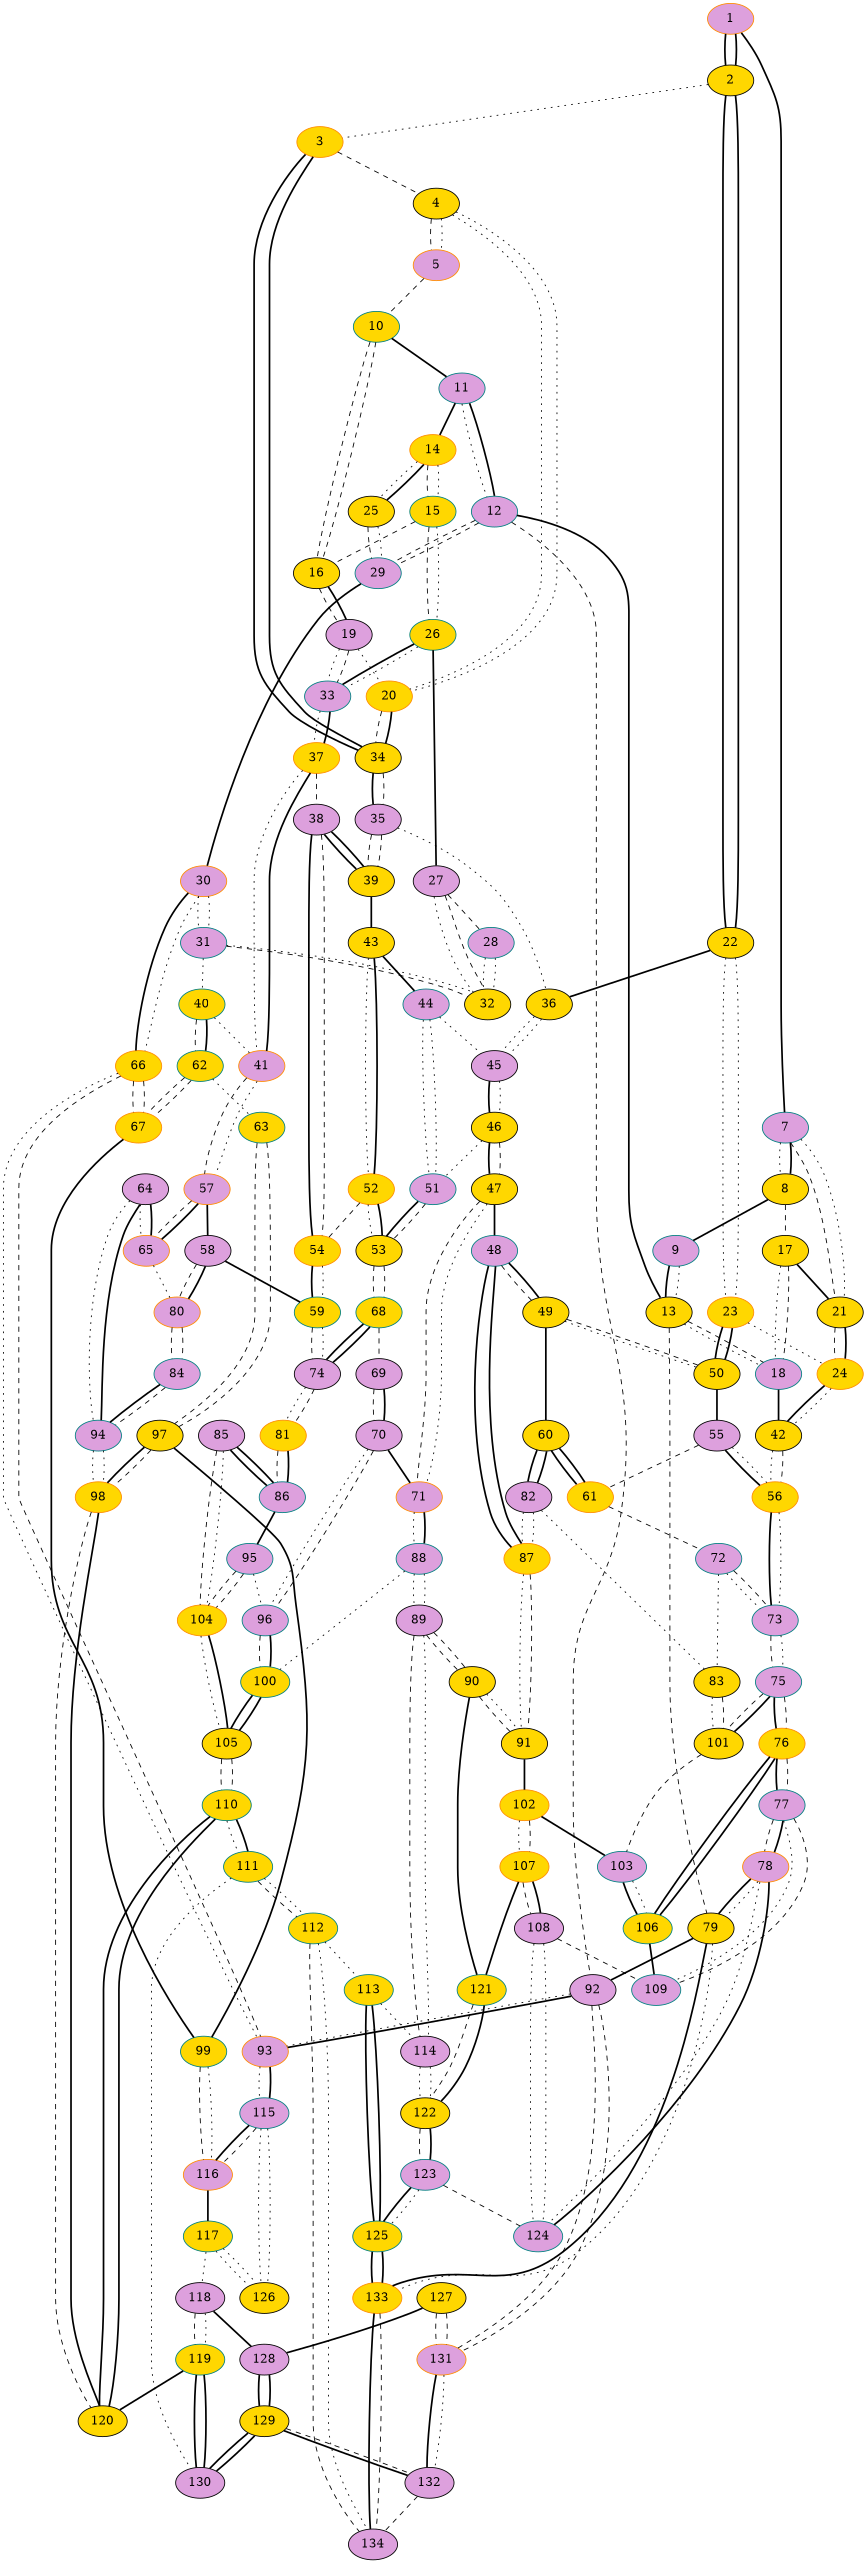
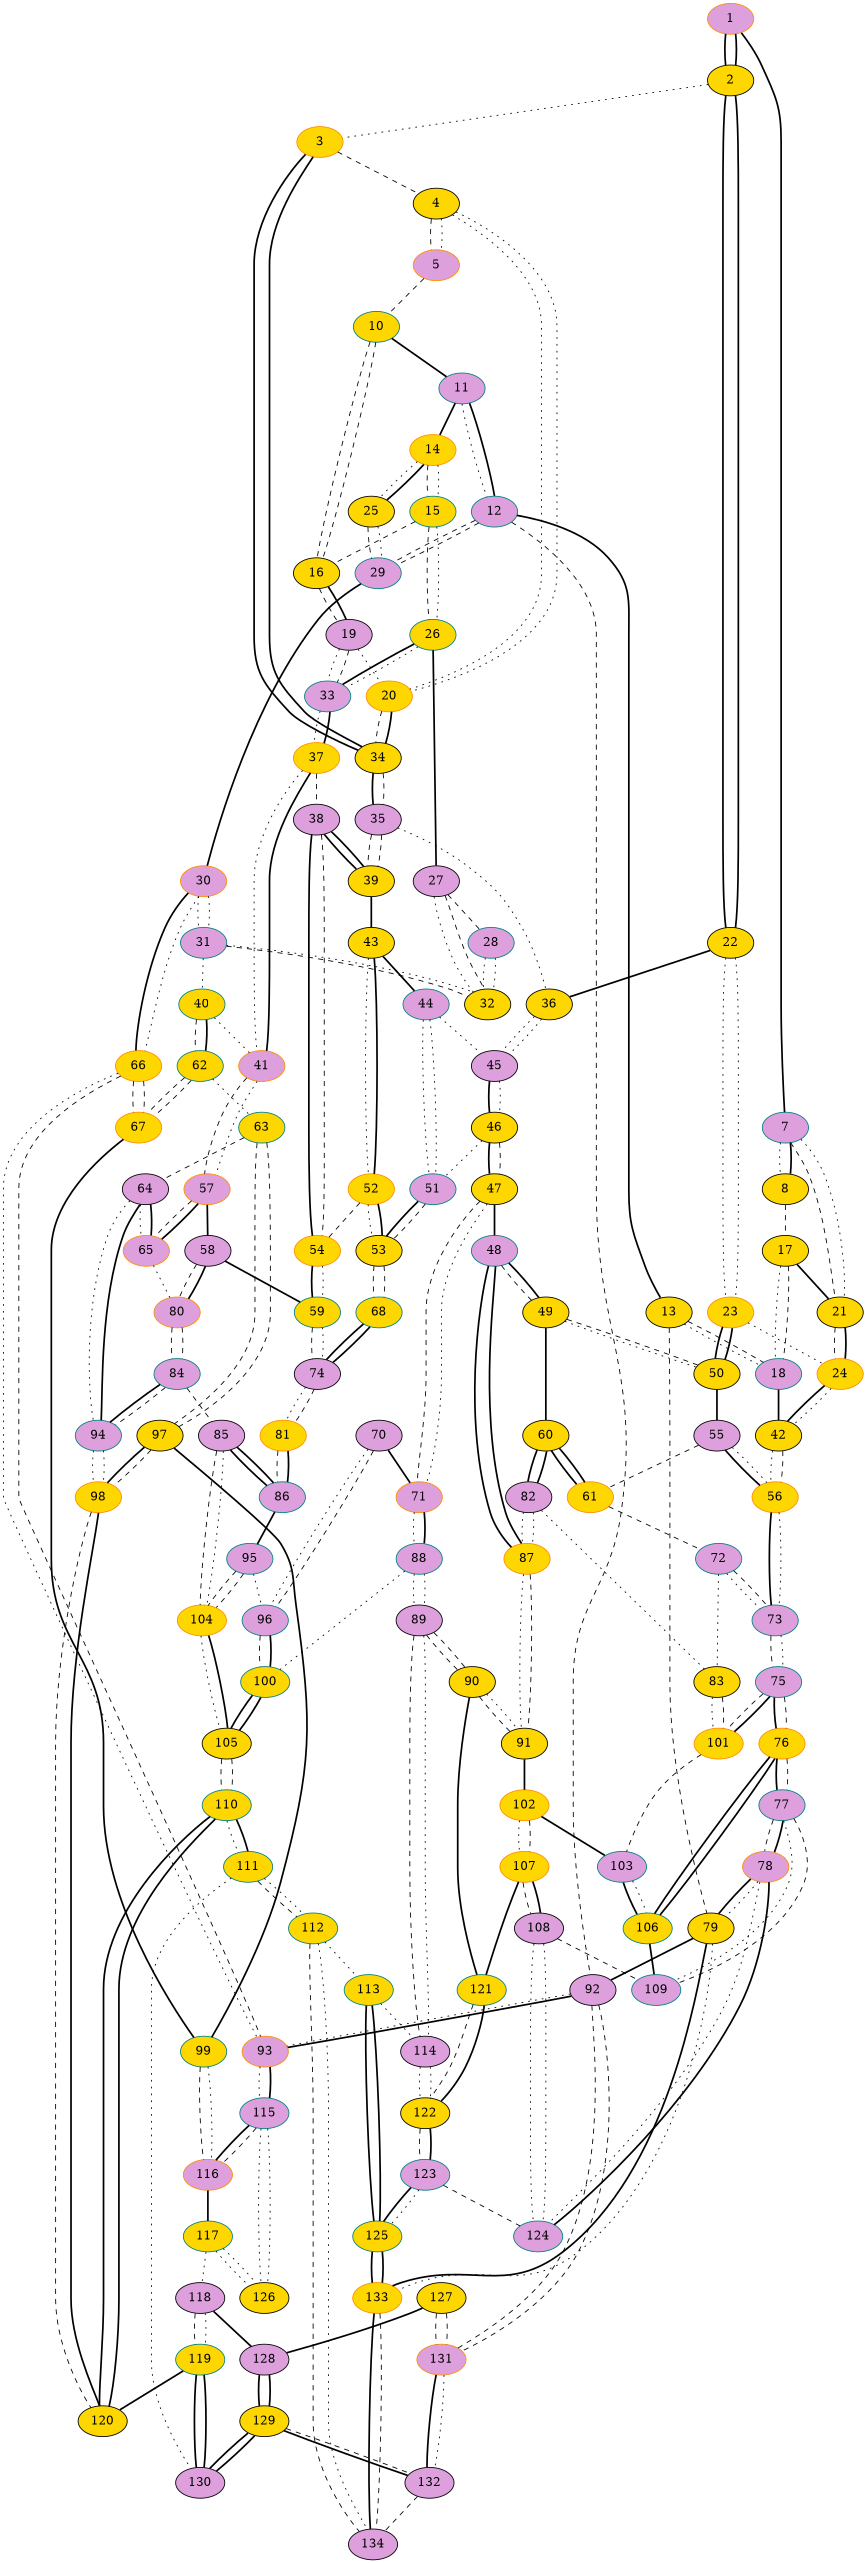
none -> (202, 1159)
(676, 1251) -> none
(379, 1374) -> none
none -> (196, 1401)
(719, 1744) -> (719, 1744)
